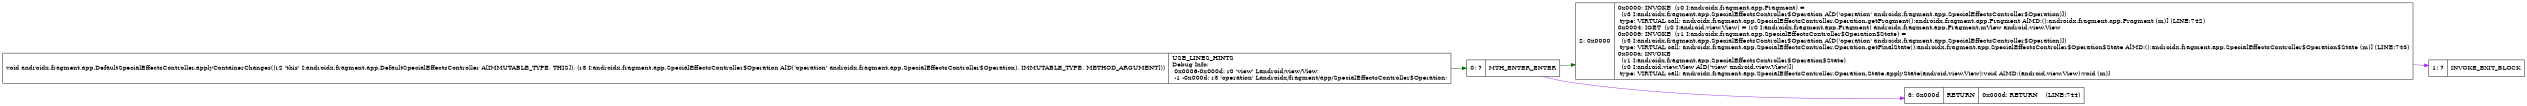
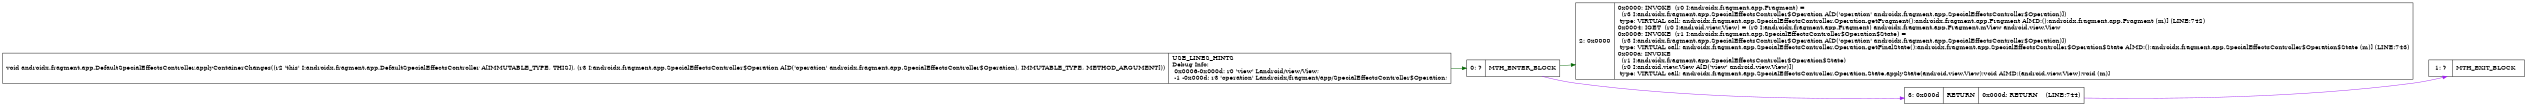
(2419, 65) -> (2264, 95)
(1523, 68) -> (1523, 68)
(2486, 68) -> (2486, 68)
